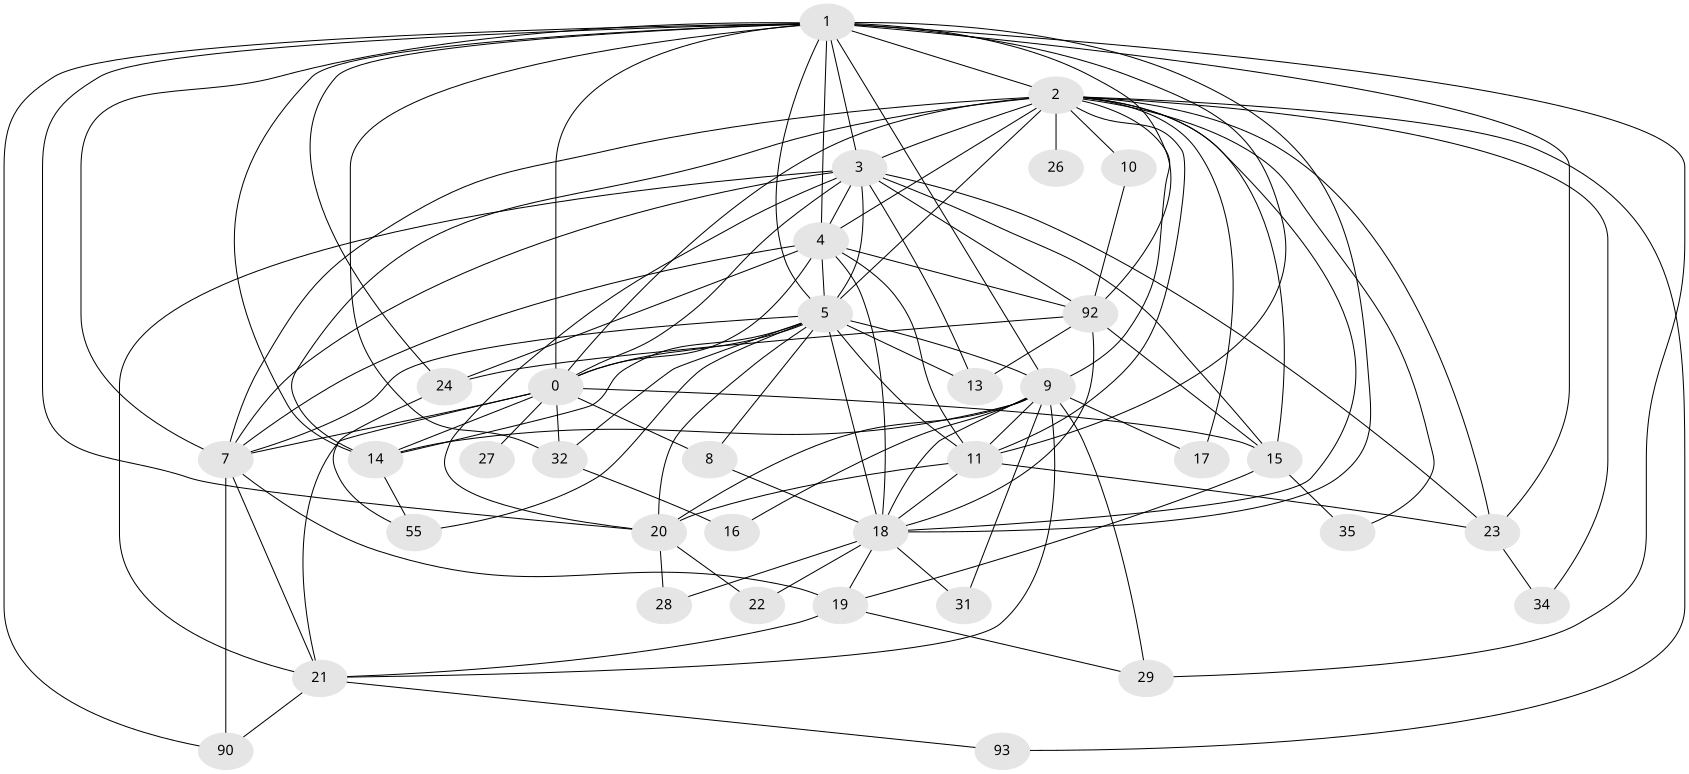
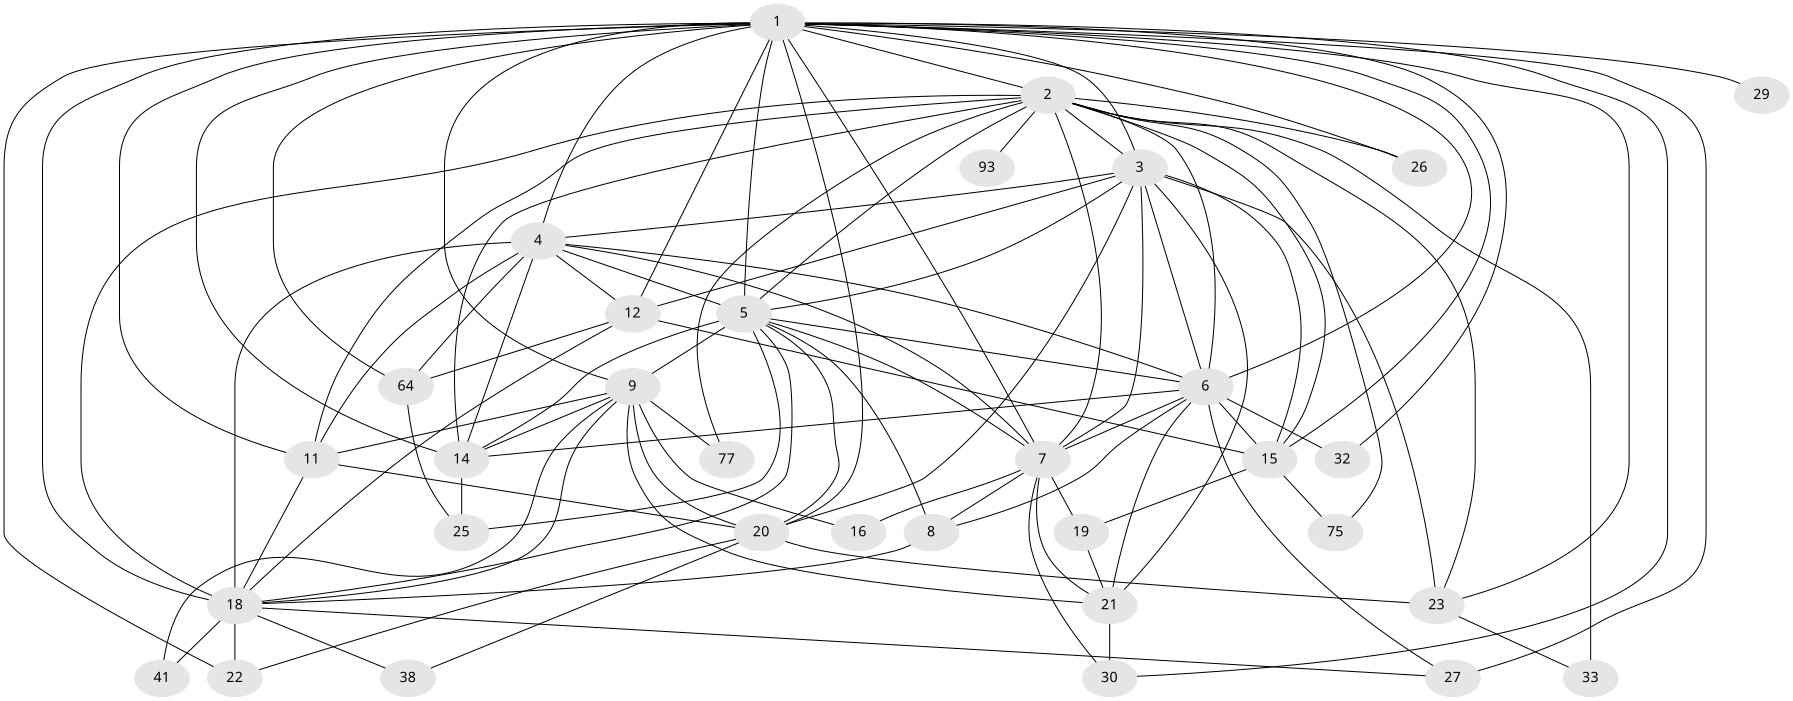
none -> (1345, 70)
none -> (1105, 75)
none -> (1601, 75)
none -> (46, 88)
(938, 168) -> (502, 346)
(1129, 168) -> none
(1160, 240) -> none
(1090, 314) -> (633, 314)
(679, 366) -> none
(444, 387) -> (406, 387)
(556, 387) -> (1206, 387)
(975, 387) -> none
(893, 393) -> none
(1202, 460) -> (727, 460)
(647, 494) -> (950, 495)
(1234, 494) -> (1081, 579)
none -> (987, 496)
(414, 533) -> (462, 533)
(1348, 533) -> (1335, 533)
(1116, 534) -> none
(861, 569) -> (844, 642)
(664, 605) -> (408, 678)
(964, 605) -> (162, 678)
(1542, 605) -> (1591, 678)
(993, 642) -> none
(661, 715) -> none
(226, 751) -> (1110, 678)
